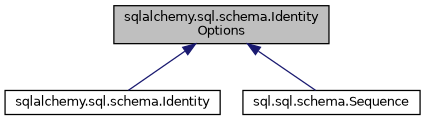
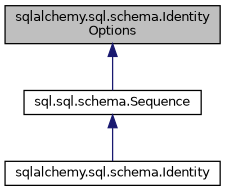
(157, 71) -> (113, 145)
